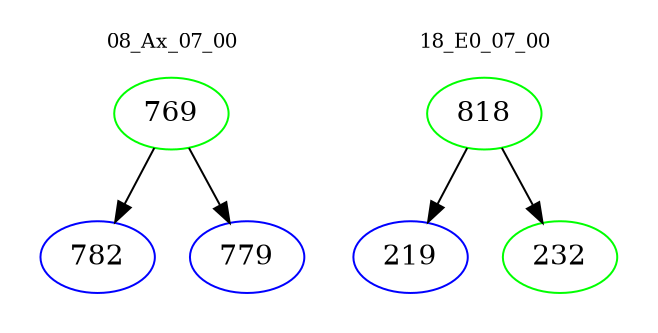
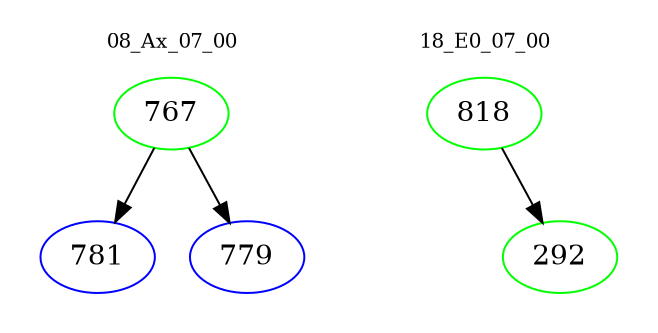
(171, 114) -> (171, 114)
(98, 257) -> (98, 257)
(411, 257) -> none
(560, 257) -> (560, 257)
